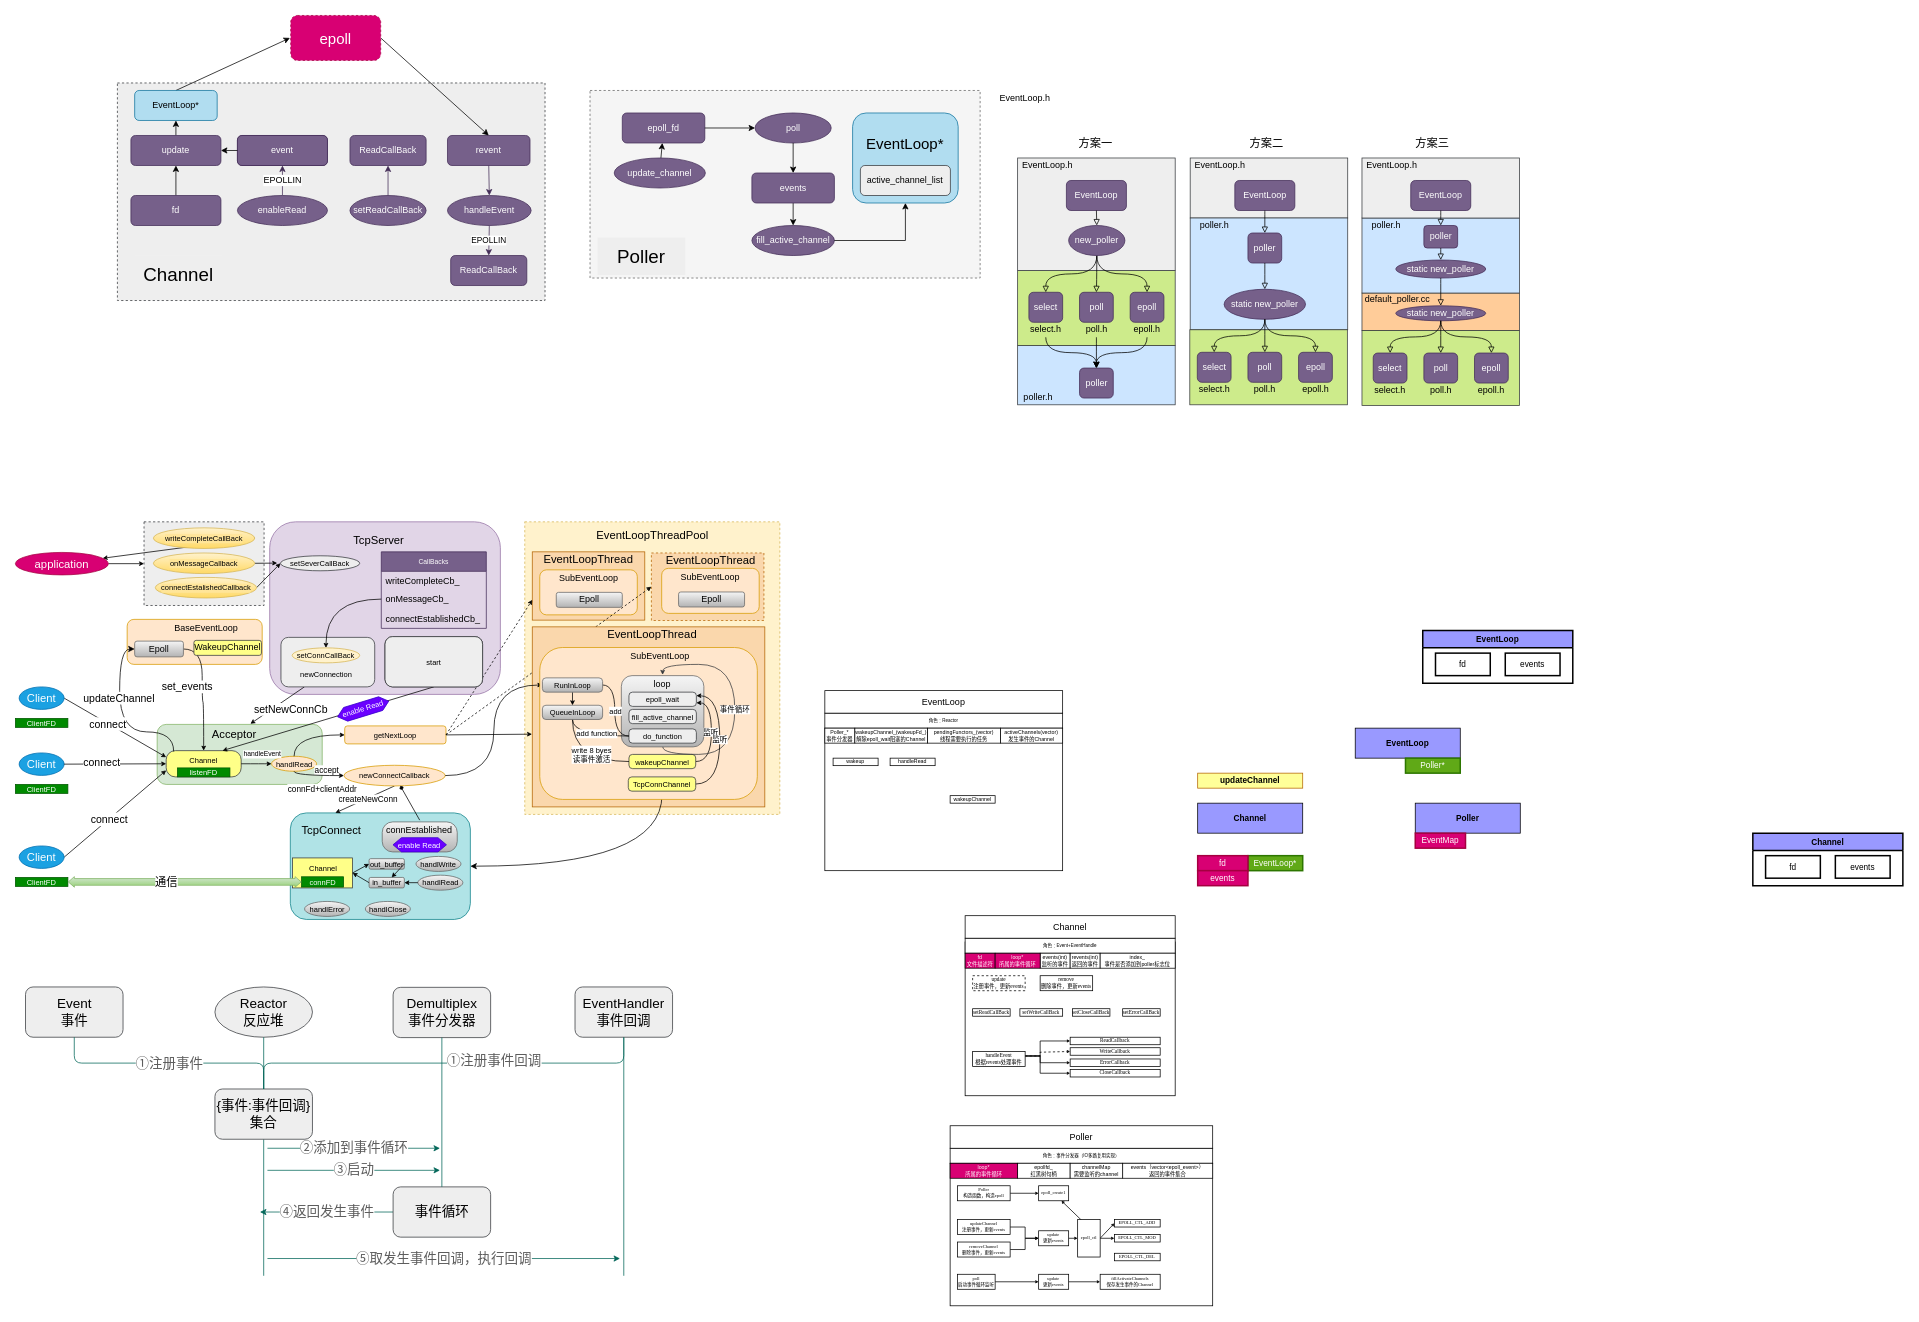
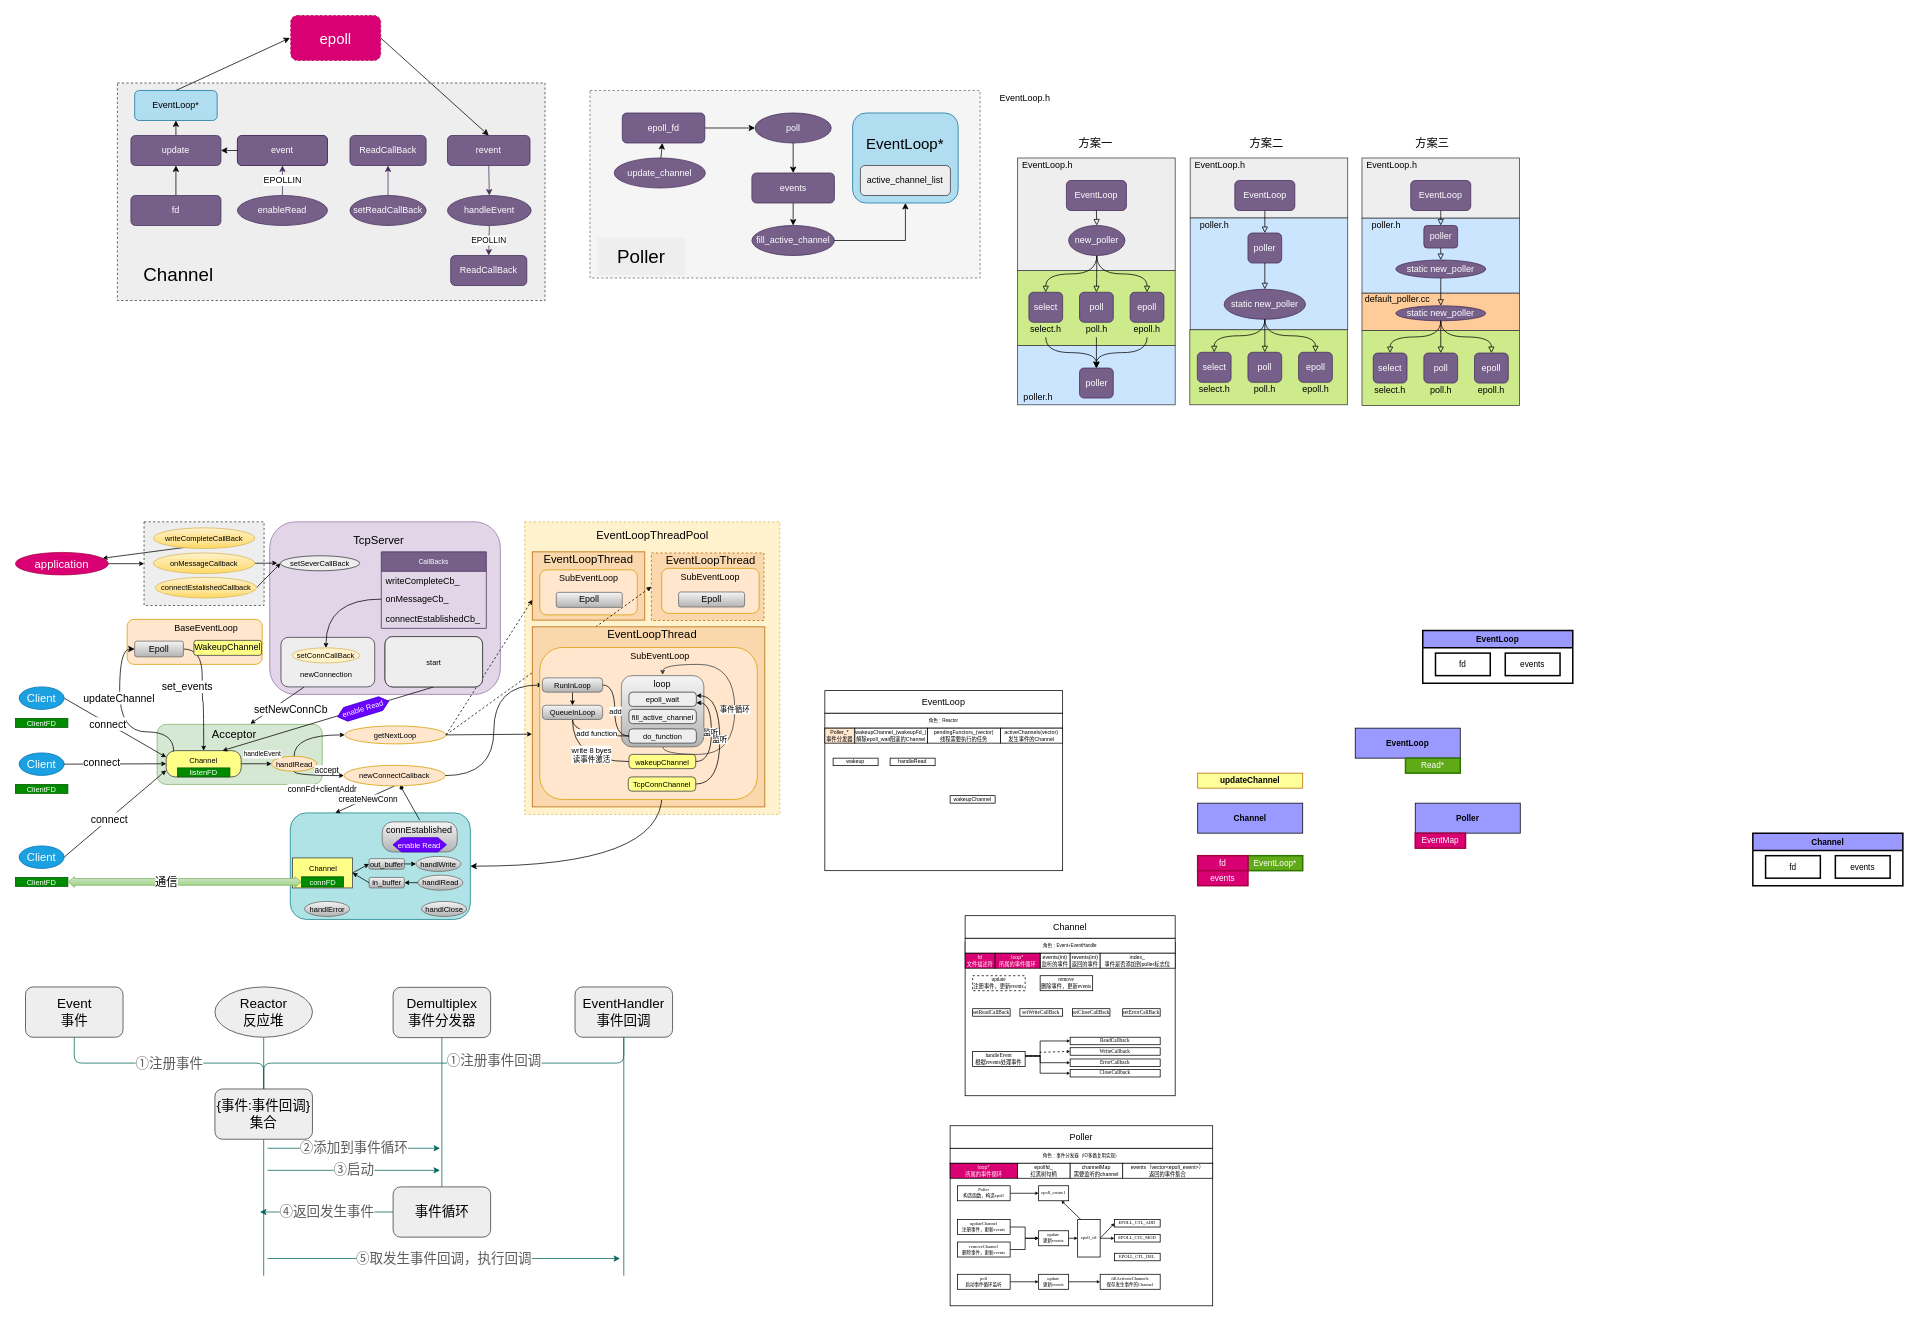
(395, 735) -> (395, 735)
(840, 735) -> (840, 735)
(1433, 765) -> (1433, 765)
(332, 829) -> none
(397, 871) -> (410, 864)
(388, 909) -> (444, 909)
(976, 1281) -> (984, 1281)
